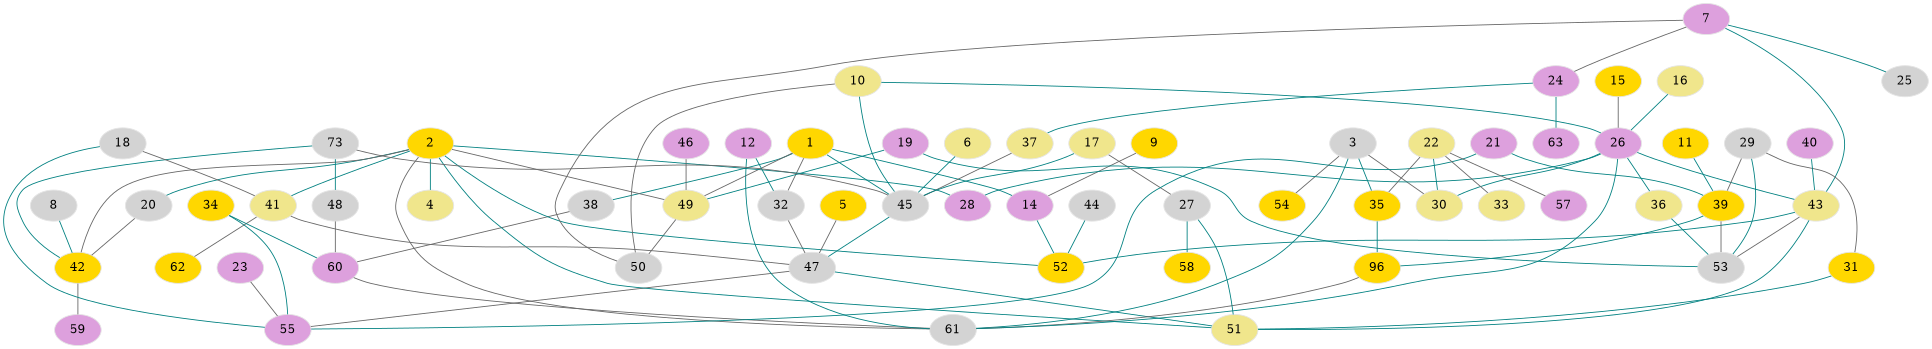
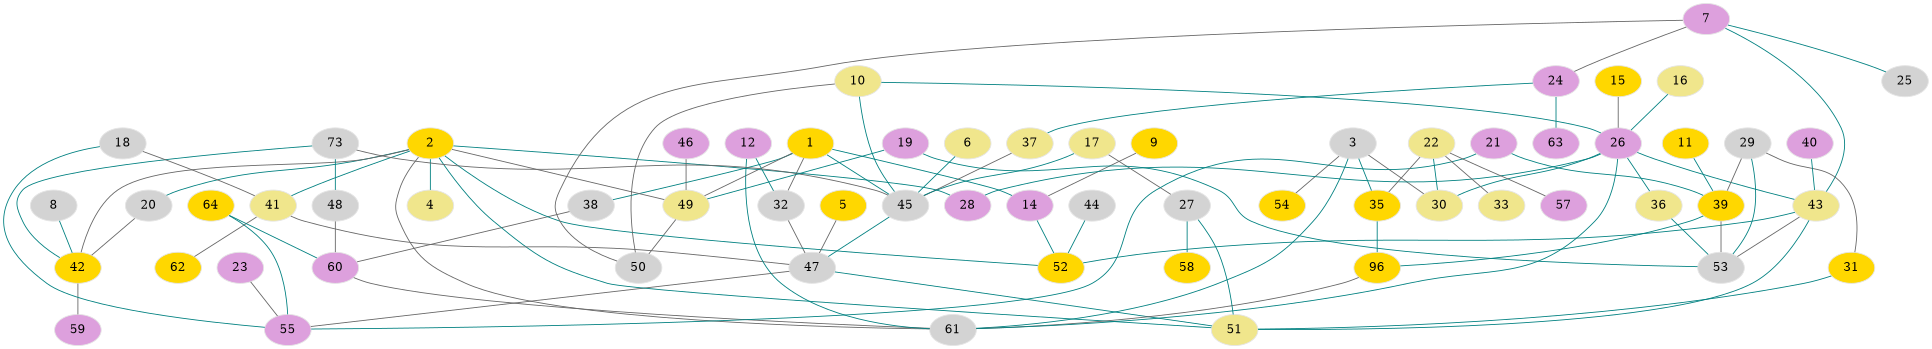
(211, 206) -> (211, 206)
